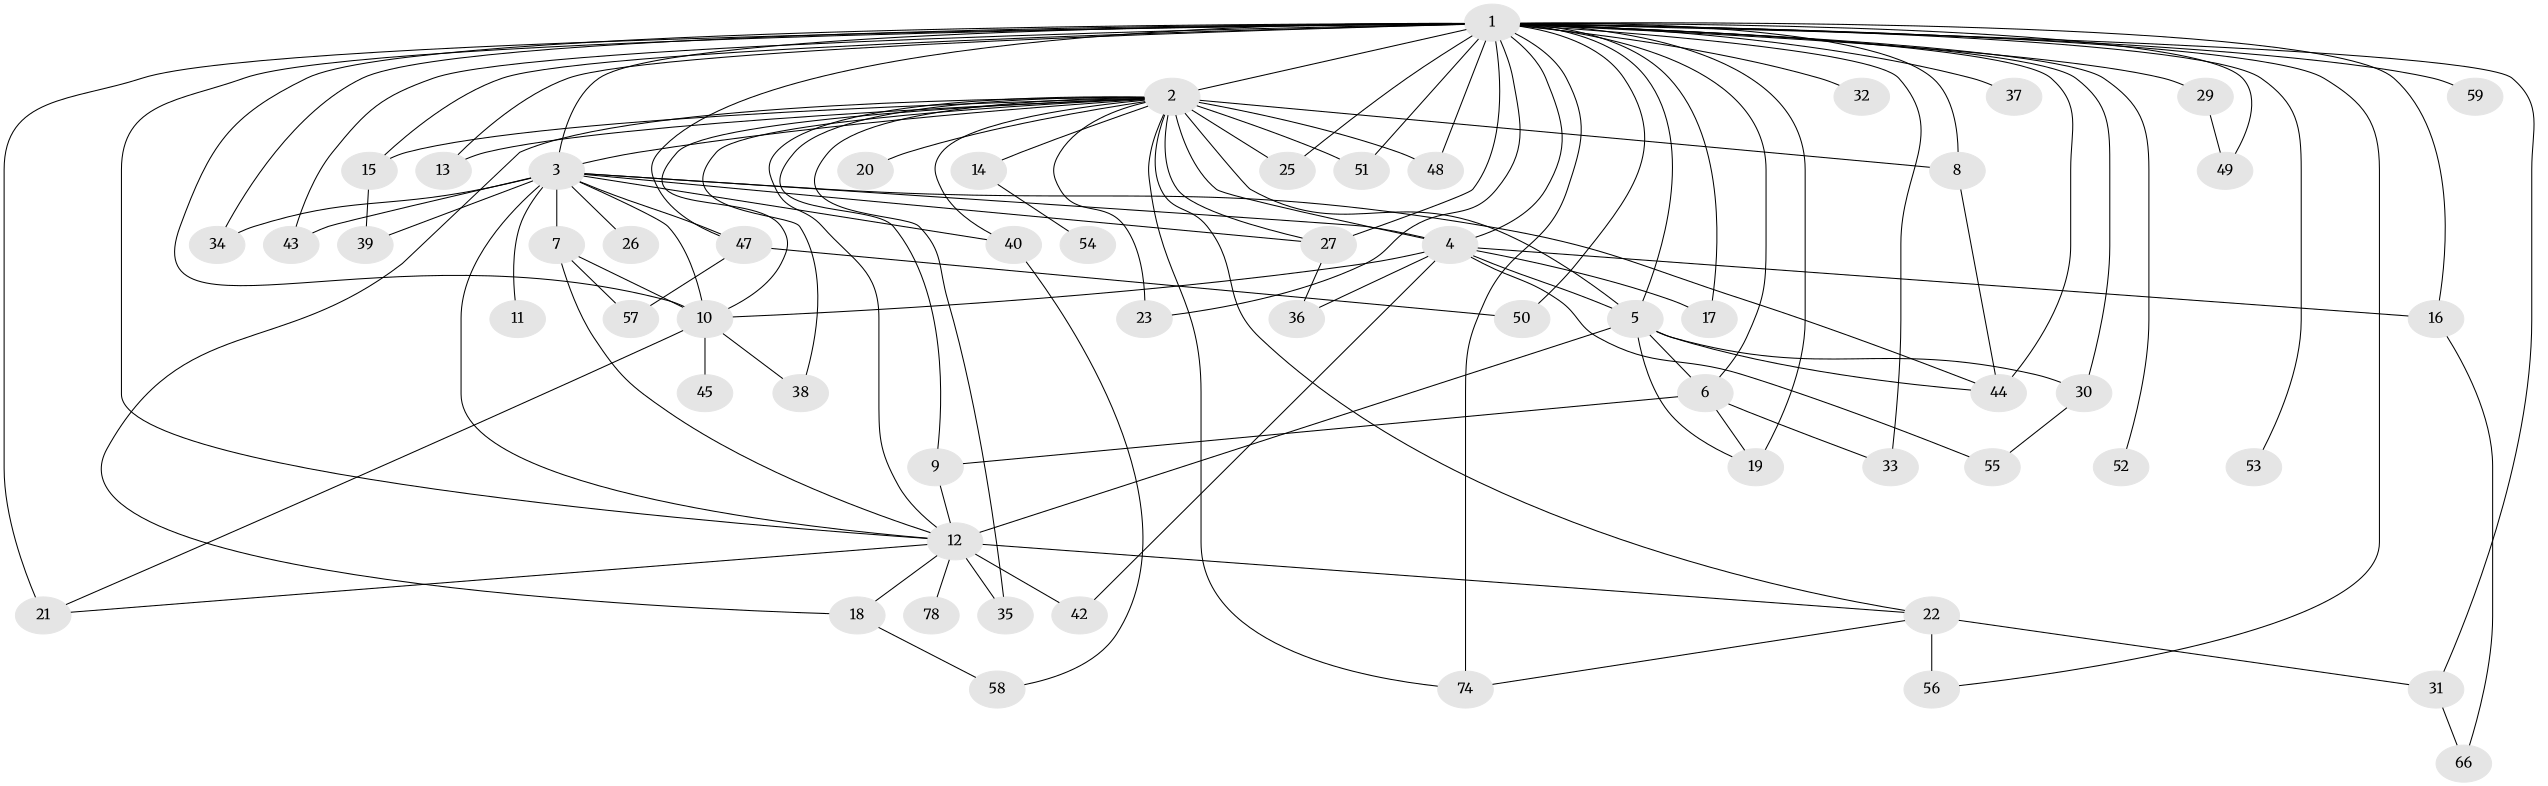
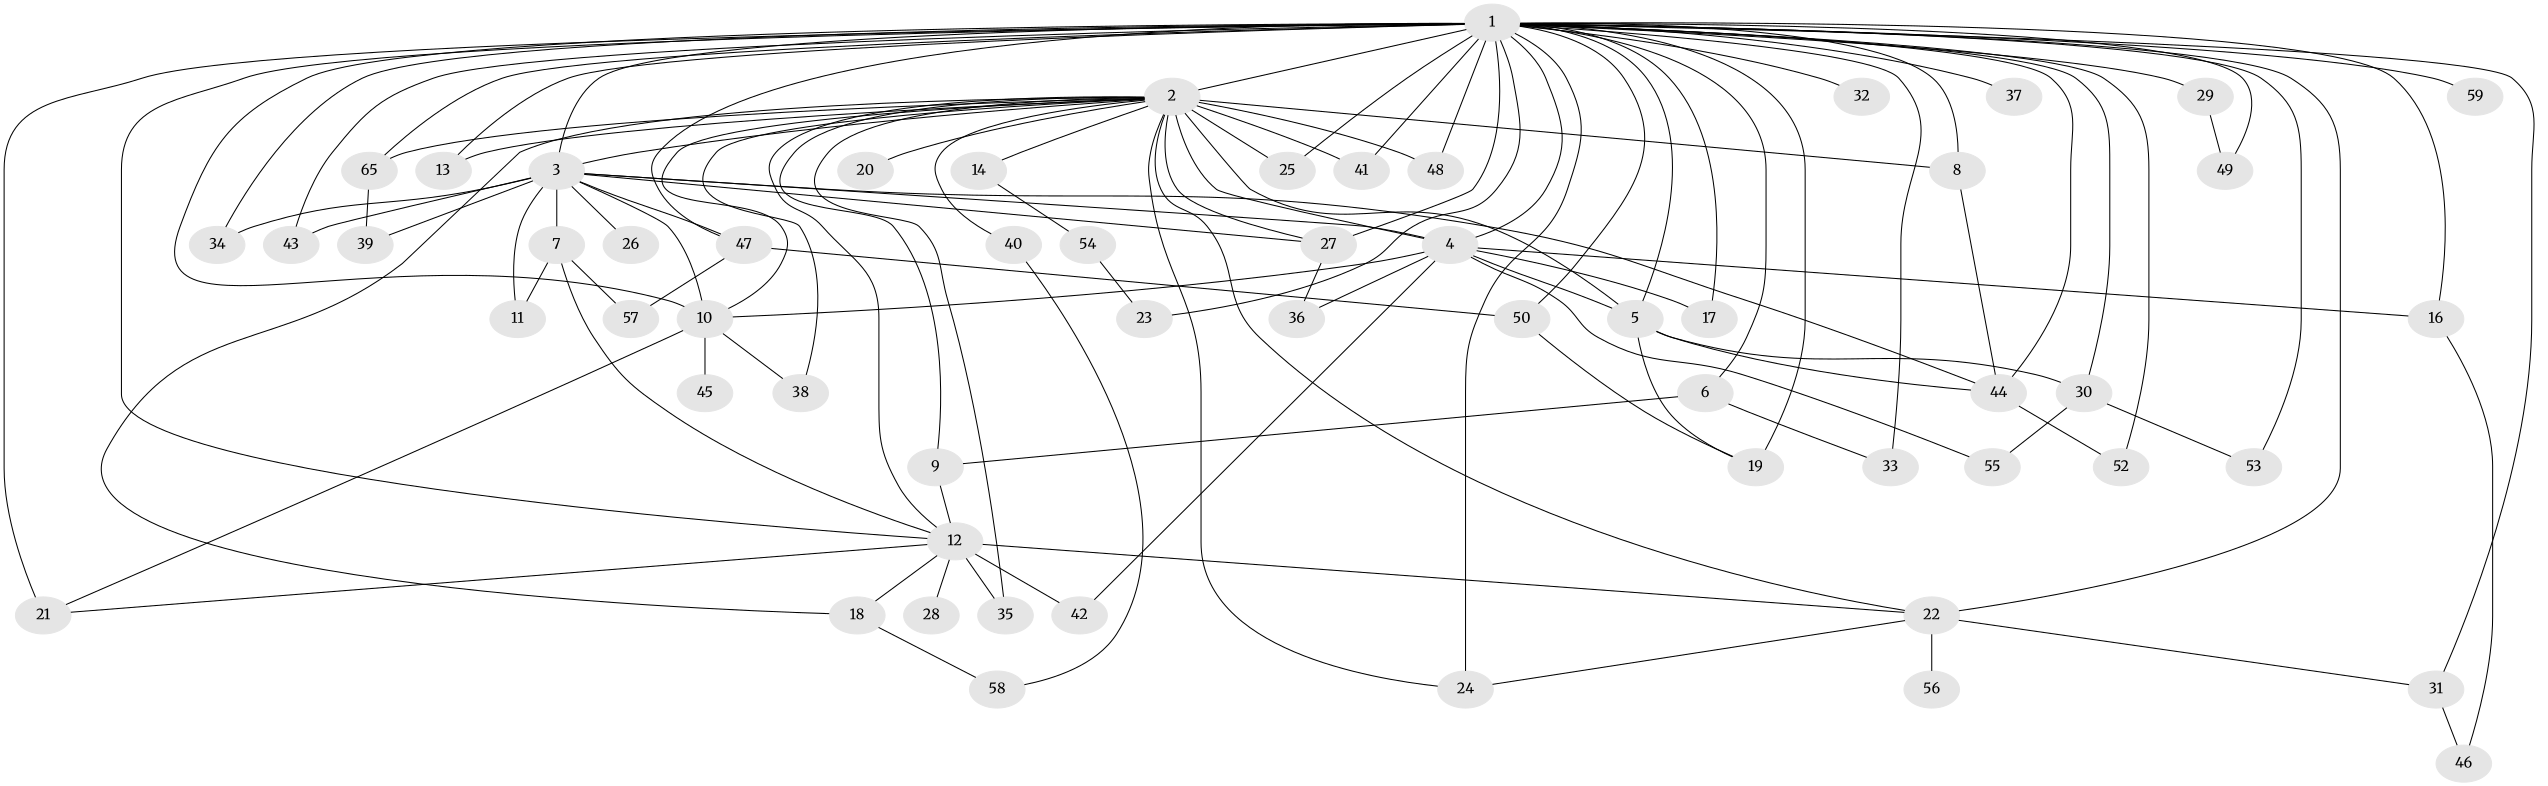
(2373, 126) -> (2313, 95)
(369, 171) -> (369, 171)
(1362, 171) -> (1362, 171)
(1060, 189) -> (1109, 273)
(775, 206) -> none
(631, 282) -> (535, 286)
(1668, 354) -> none
(1327, 420) -> none
(1731, 430) -> (1641, 409)
none -> (2060, 430)
none -> (2169, 430)
(564, 474) -> none
(931, 615) -> (931, 615)
(1466, 690) -> (1466, 690)
(2464, 764) -> (2464, 764)
